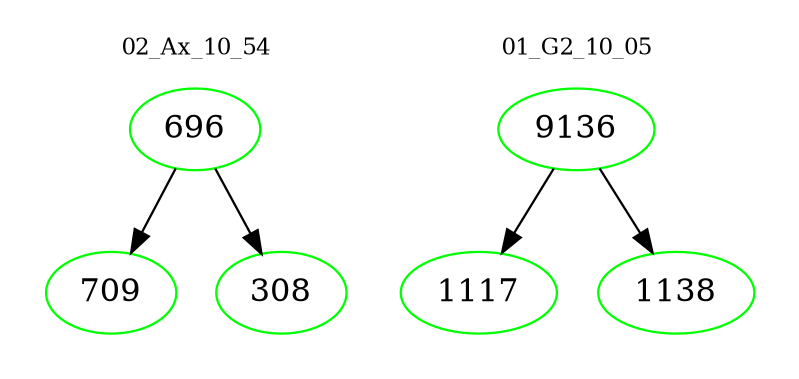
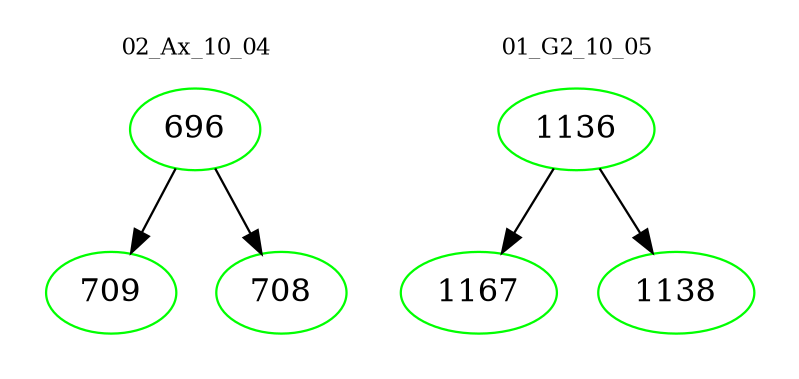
(196, 49) -> (196, 49)
(576, 129) -> (576, 129)
(281, 293) -> (281, 293)
(479, 293) -> (479, 293)
